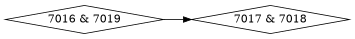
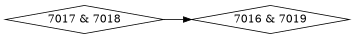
(173, 20) -> (173, 20)
